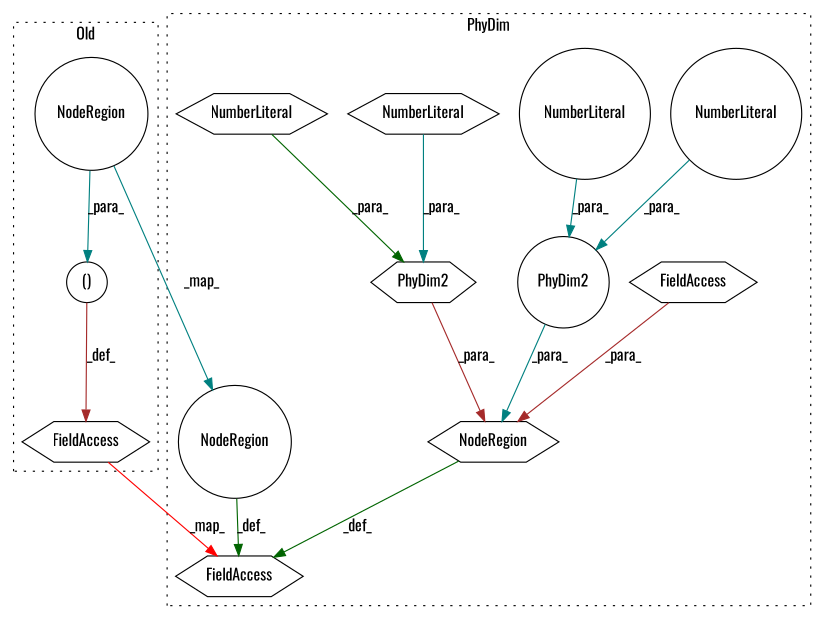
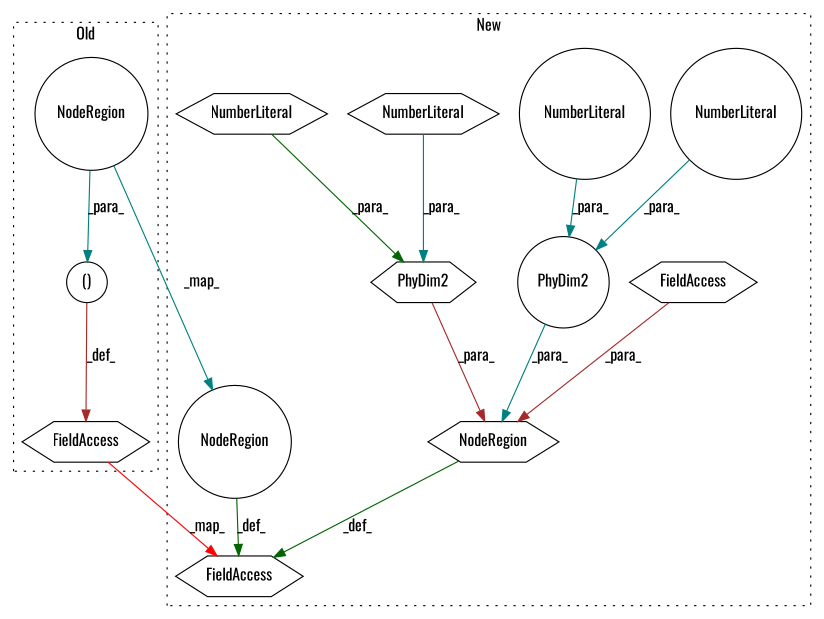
(489, 27) -> (489, 27)
